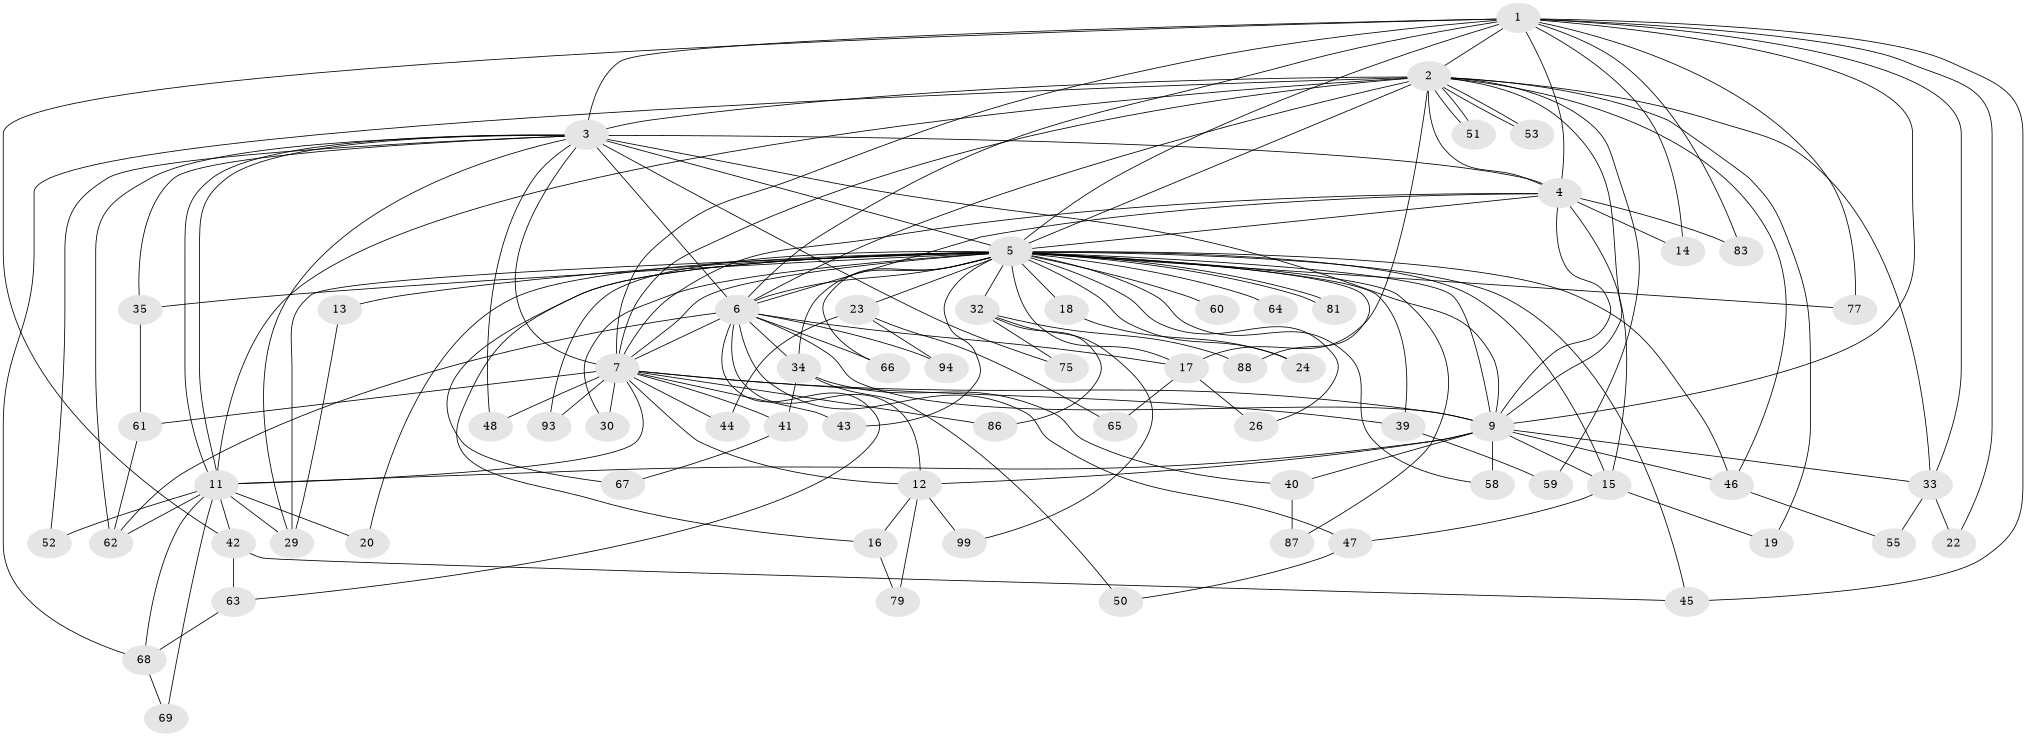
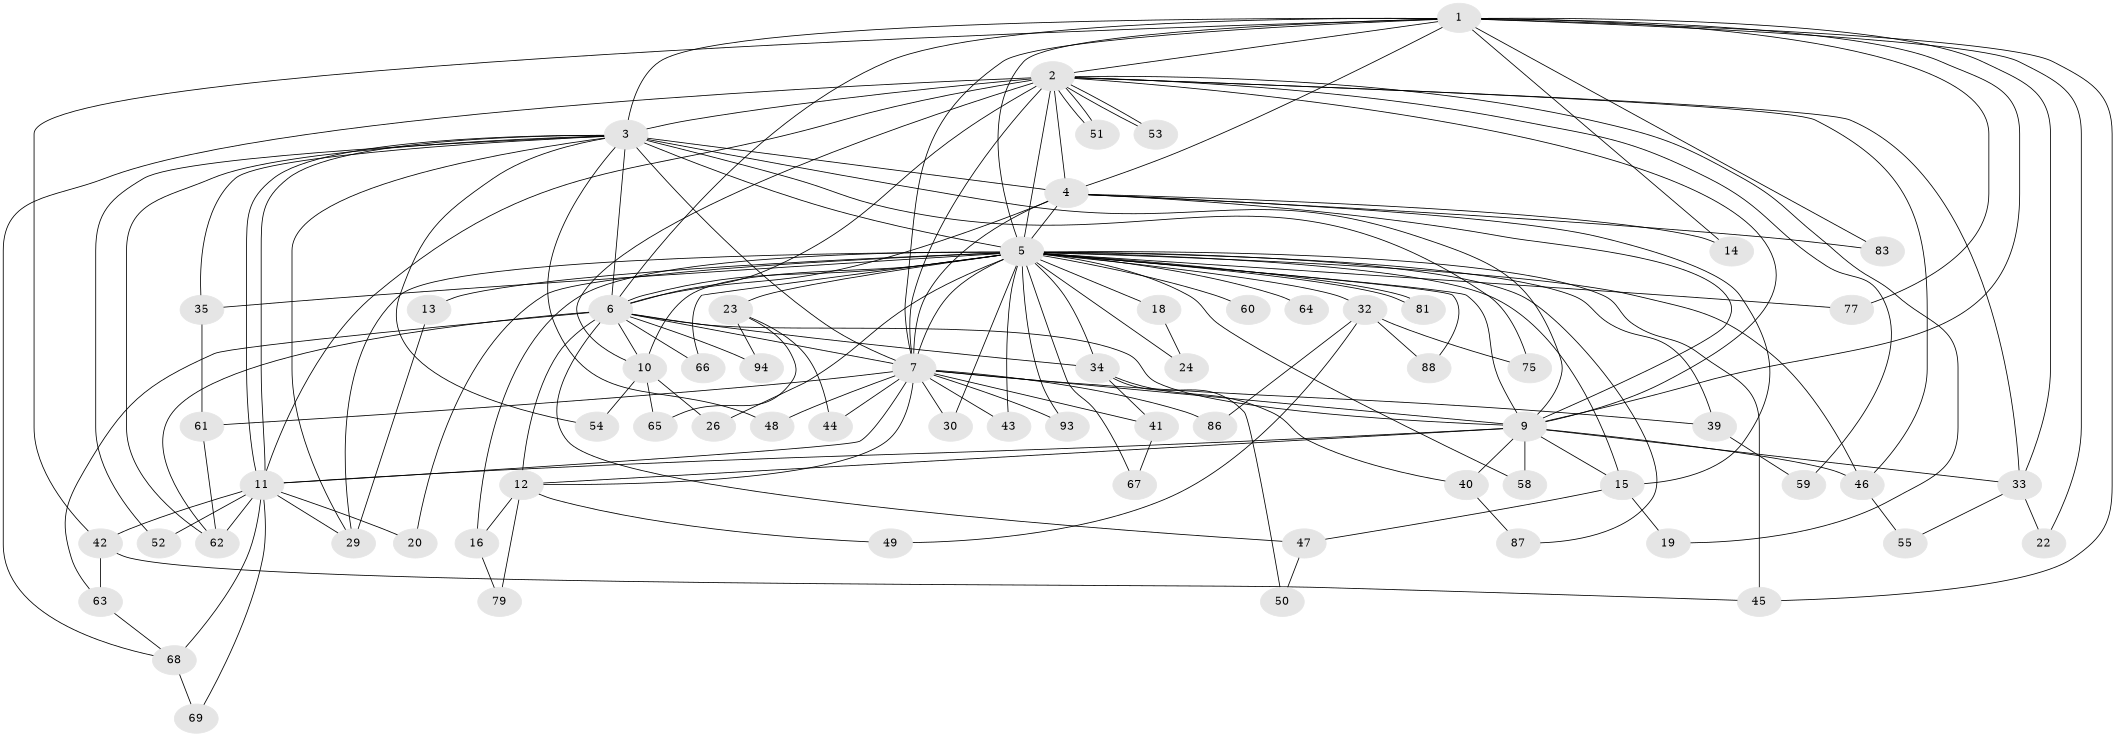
(1187, 368) -> (645, 368)
none -> (597, 427)
(964, 543) -> (891, 543)
